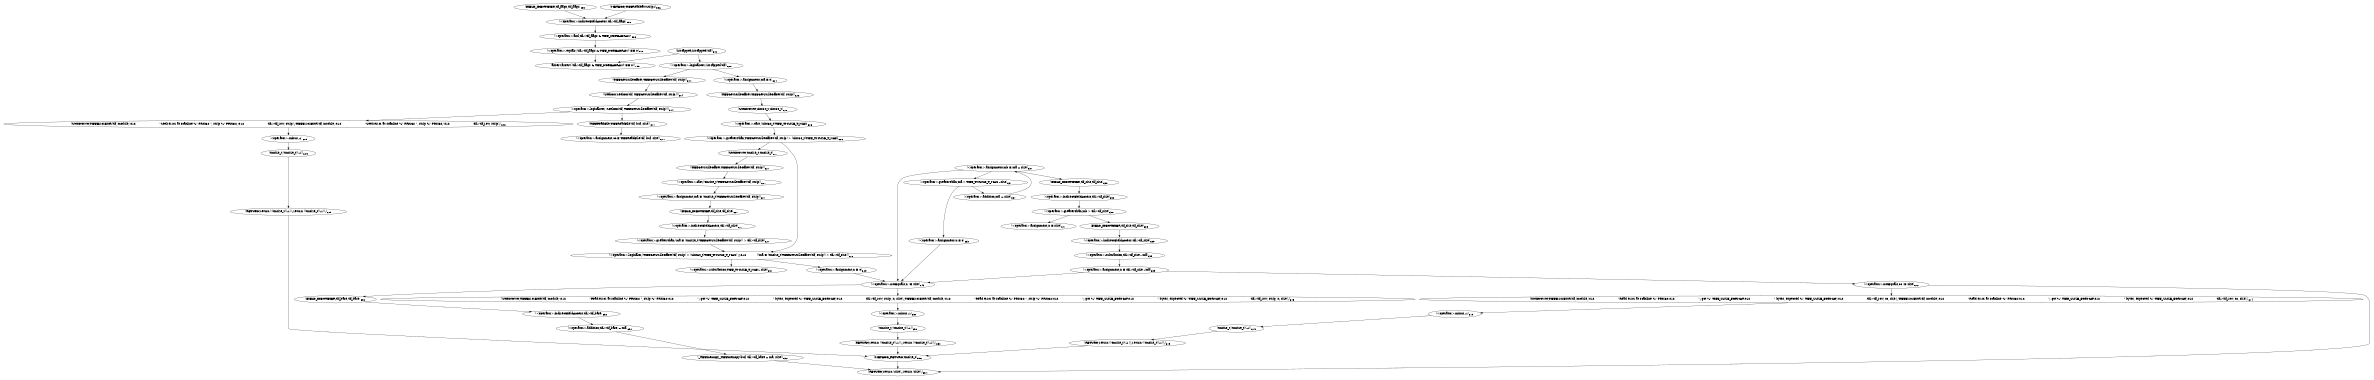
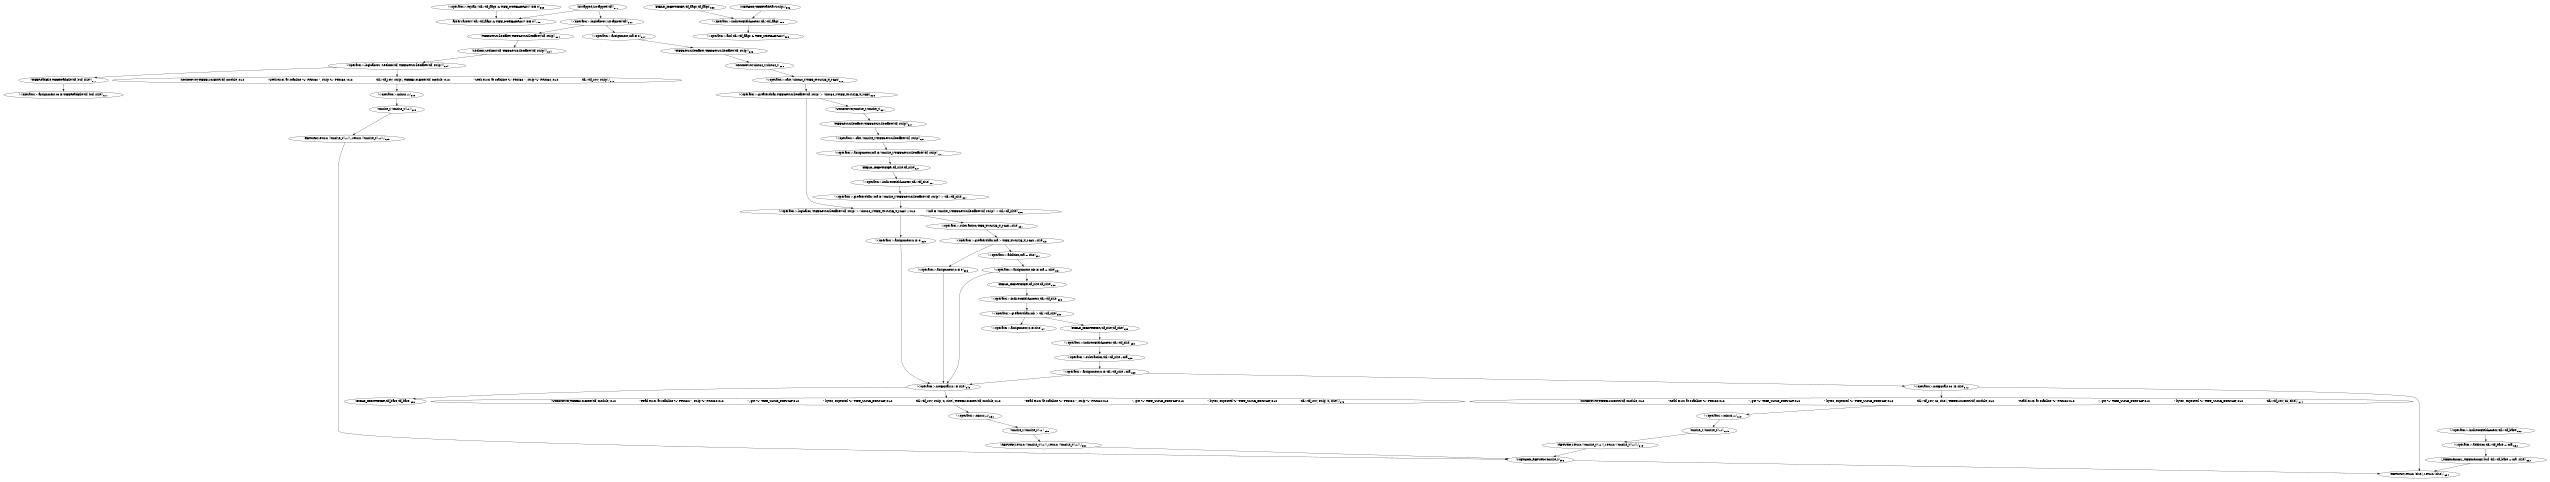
(595, 43) -> none
(984, 175) -> (991, 233)
(447, 307) -> none
